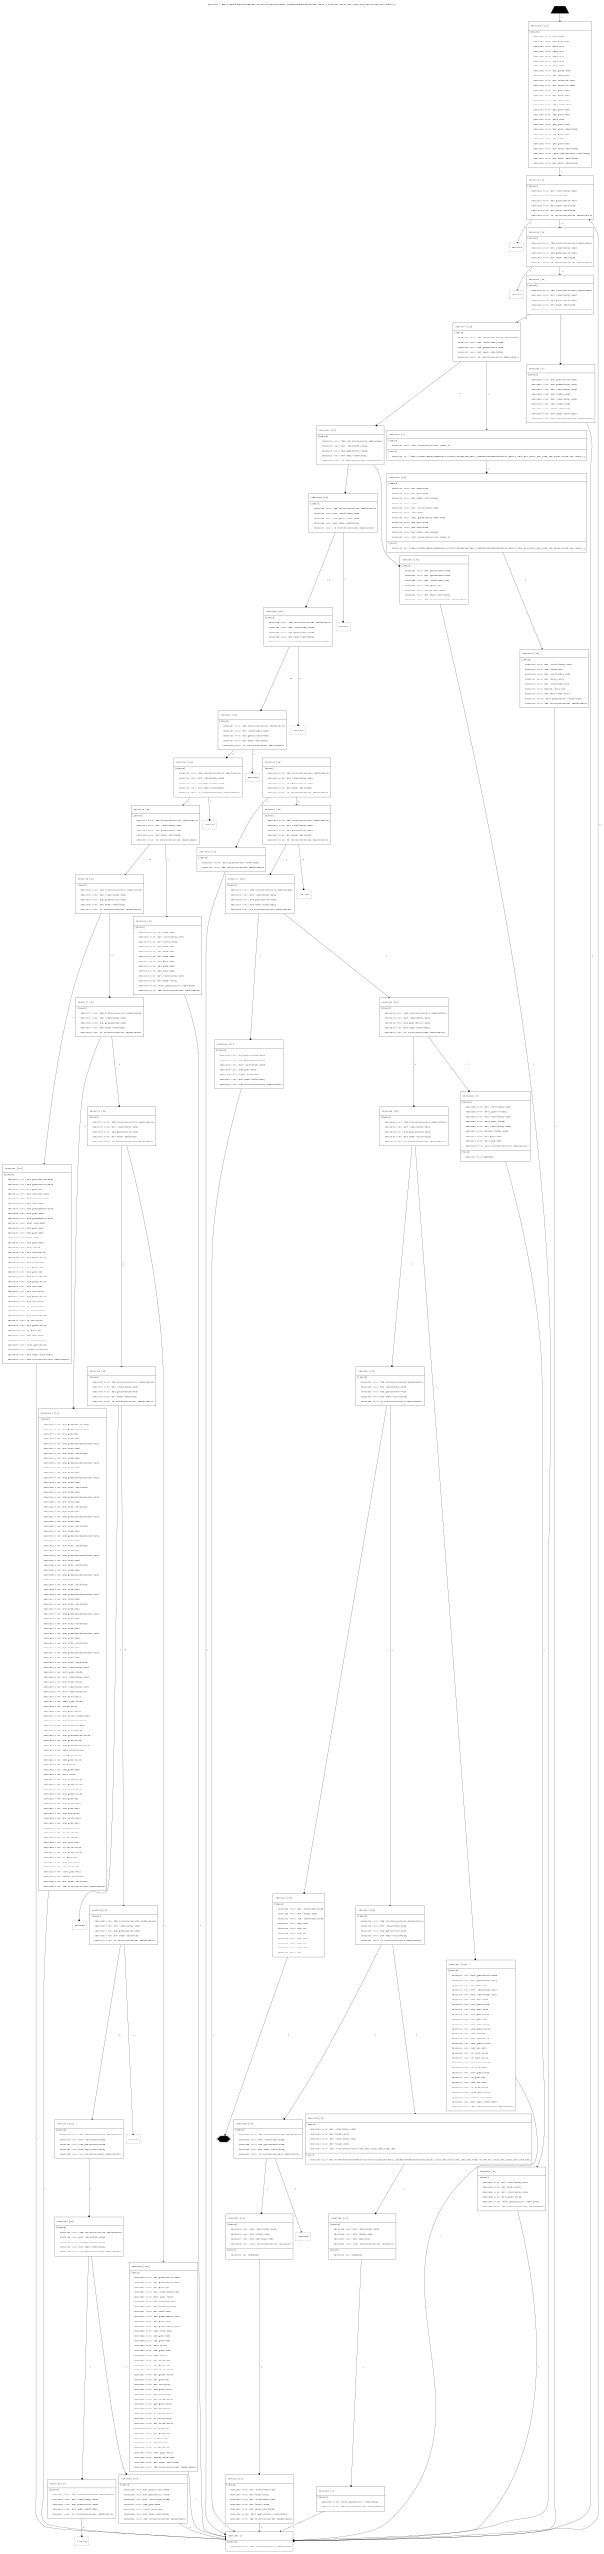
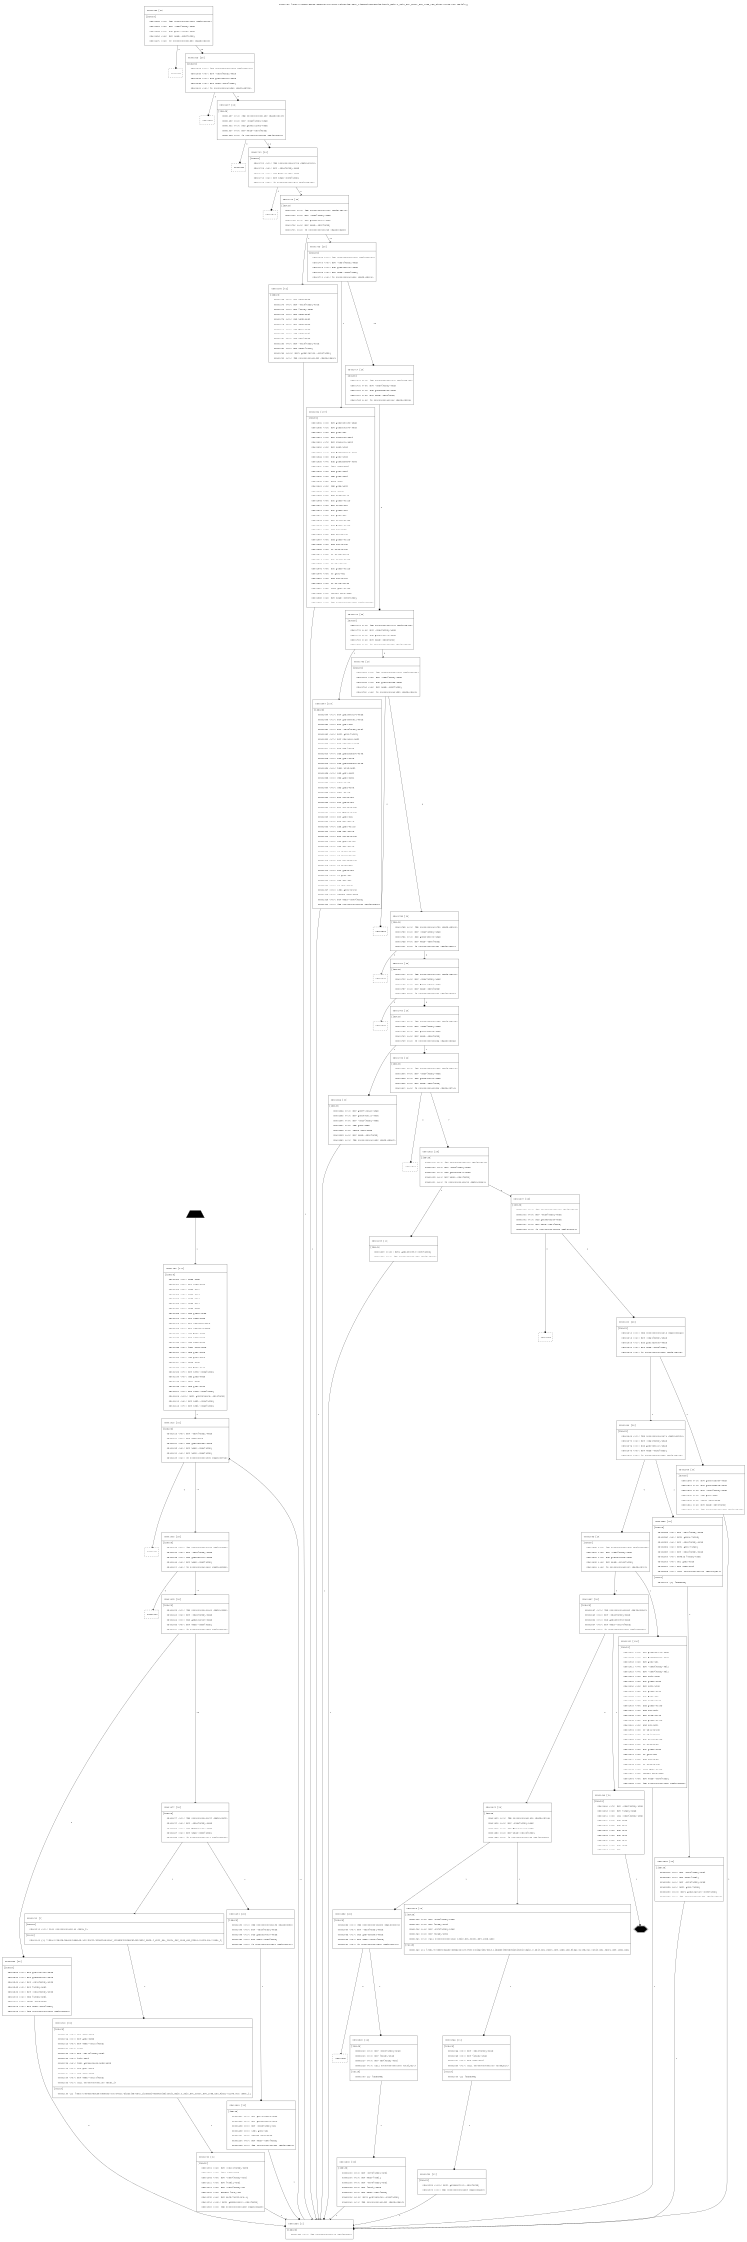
(347, 478) -> none
none -> (380, 1026)
none -> (439, 1119)
(73, 1650) -> none
